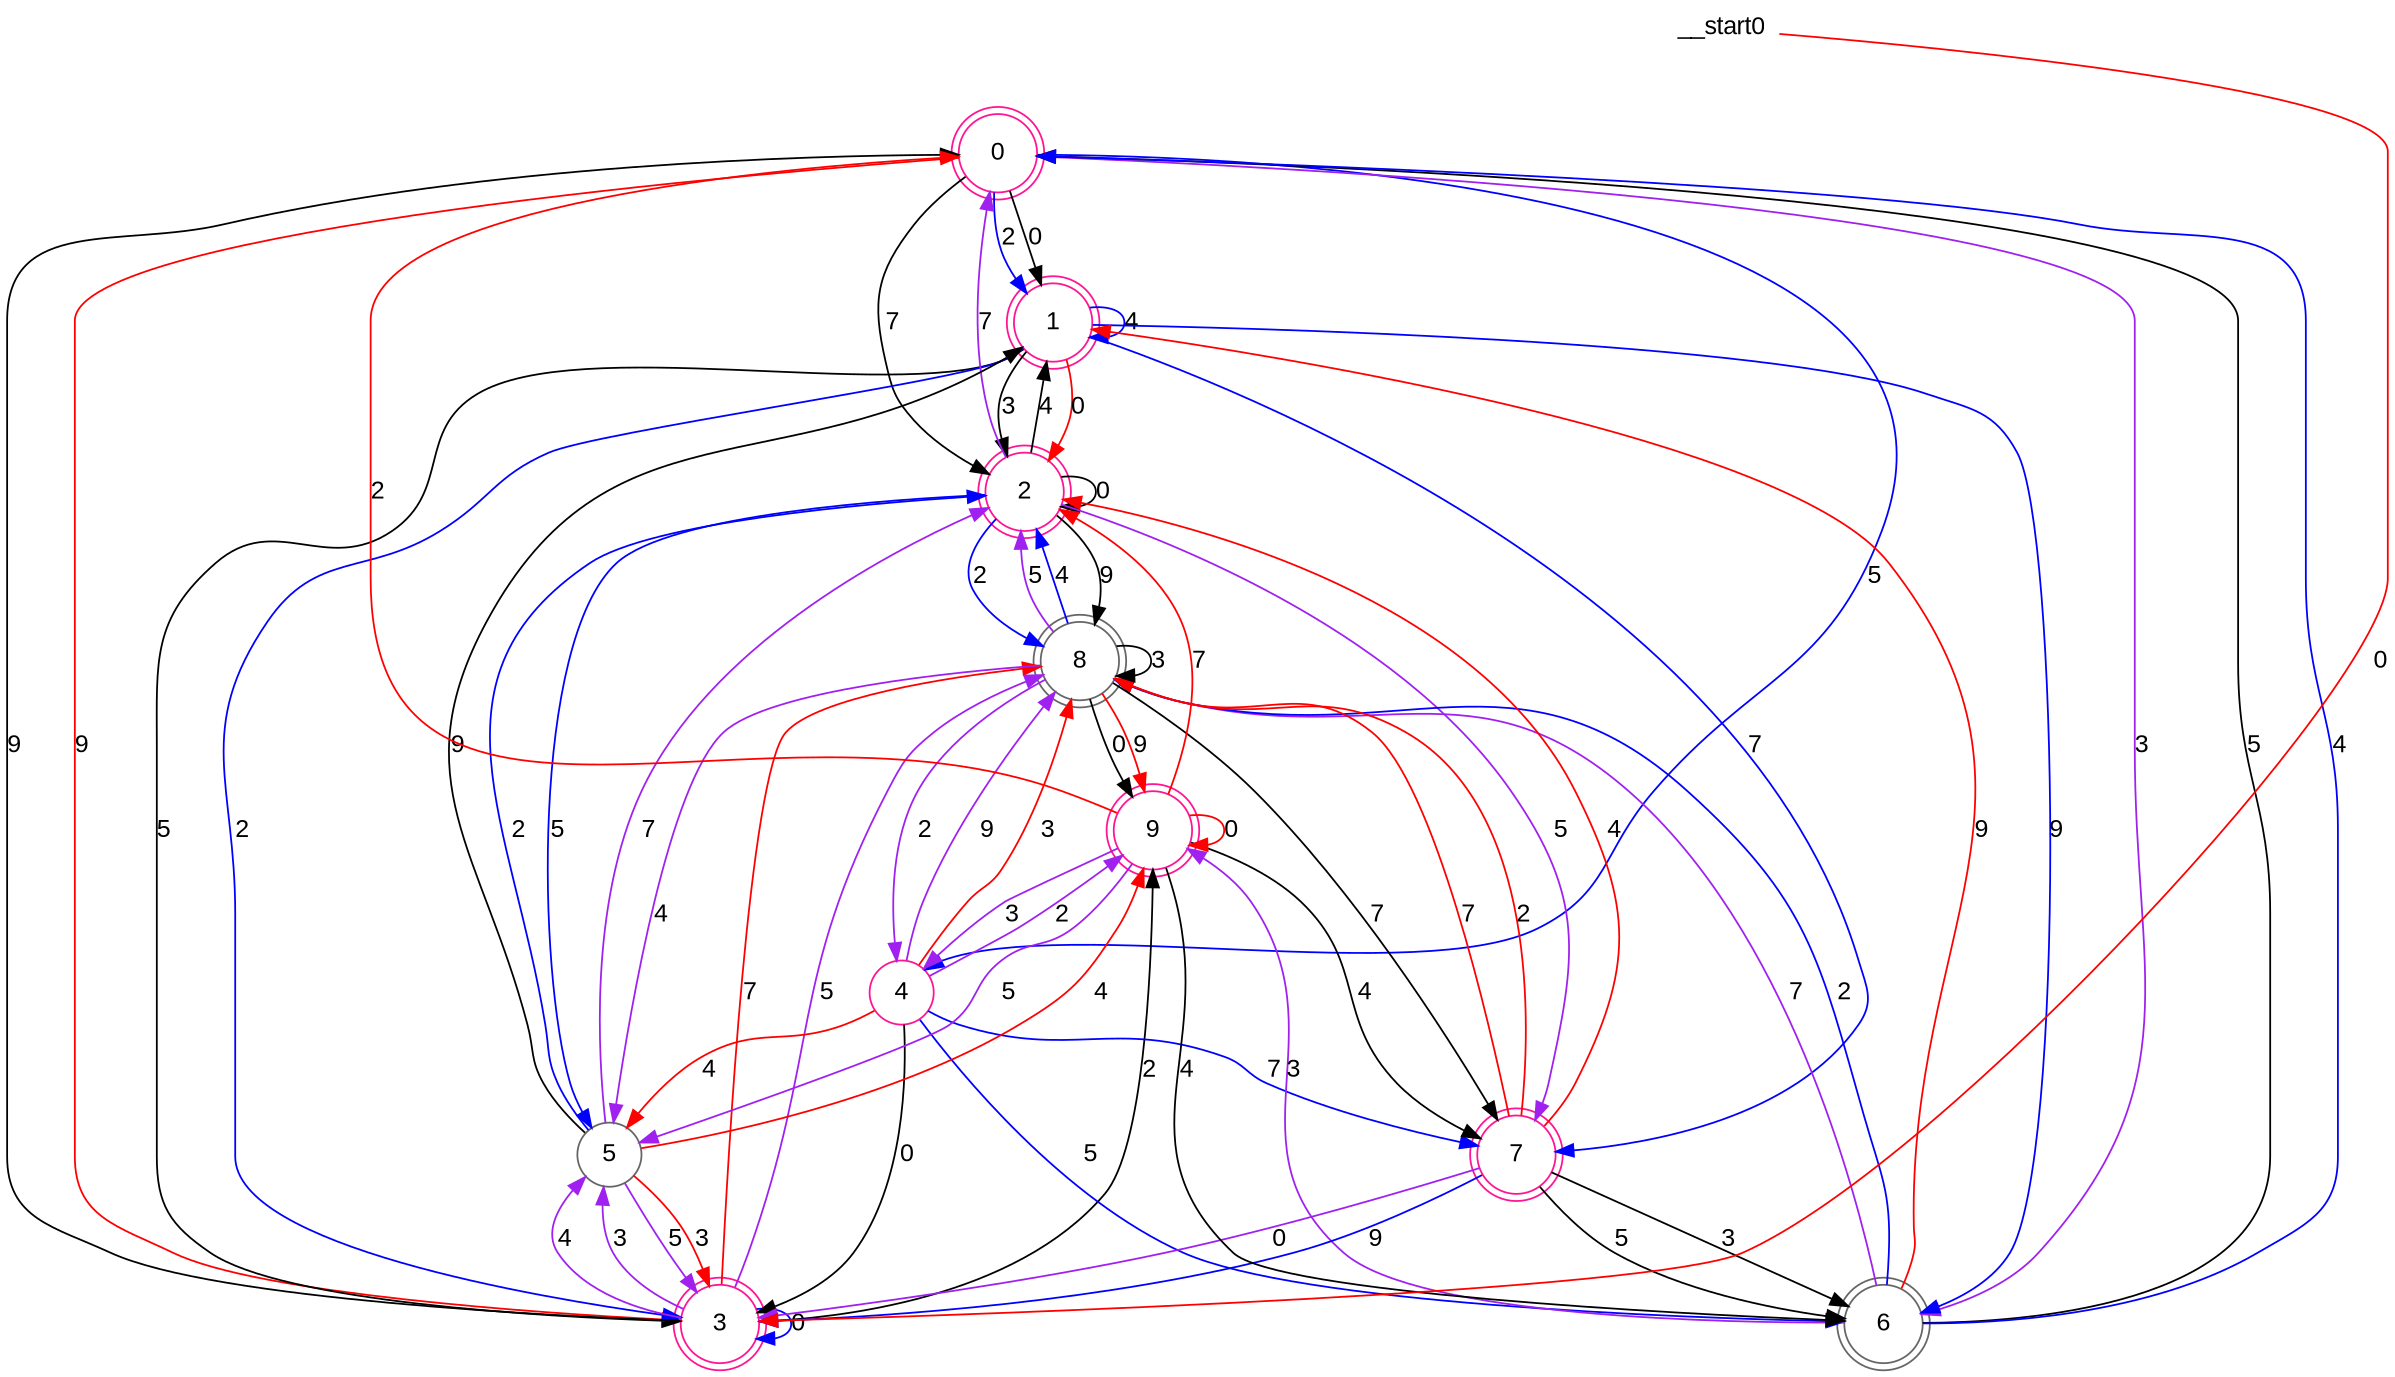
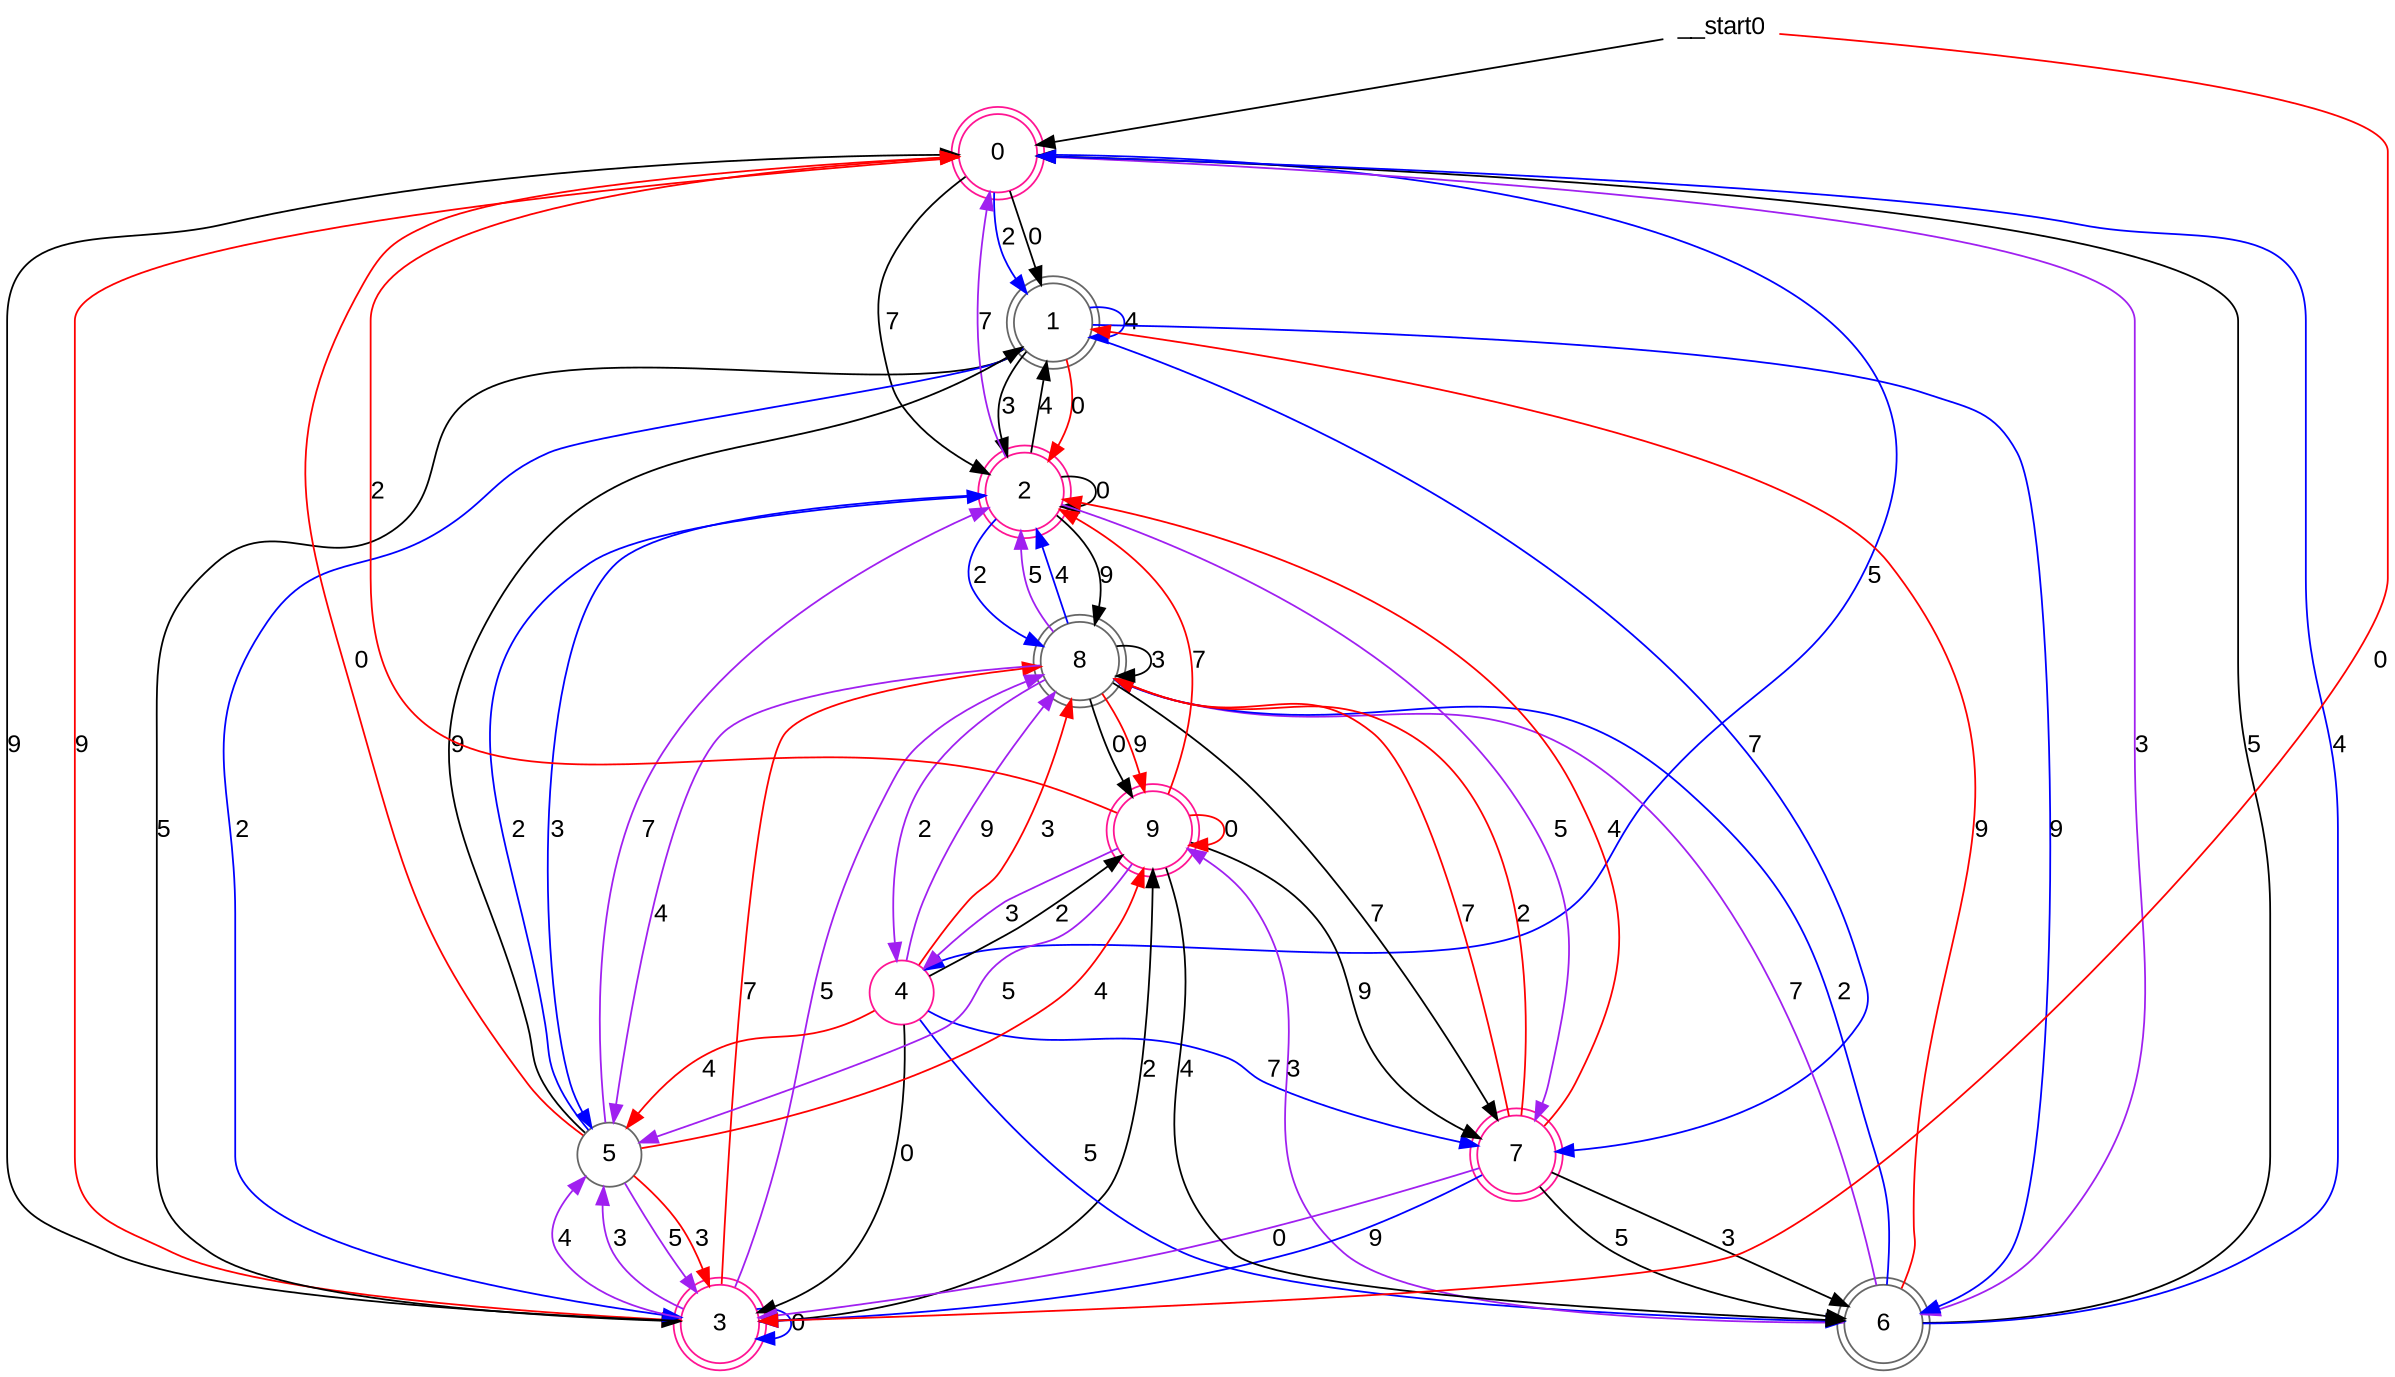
none -> (1359, 91)
(1053, 323) -> (1053, 323)
none -> (308, 436)
(558, 830) -> (558, 830)
(1022, 926) -> (1022, 926)
(1365, 993) -> (1365, 993)
